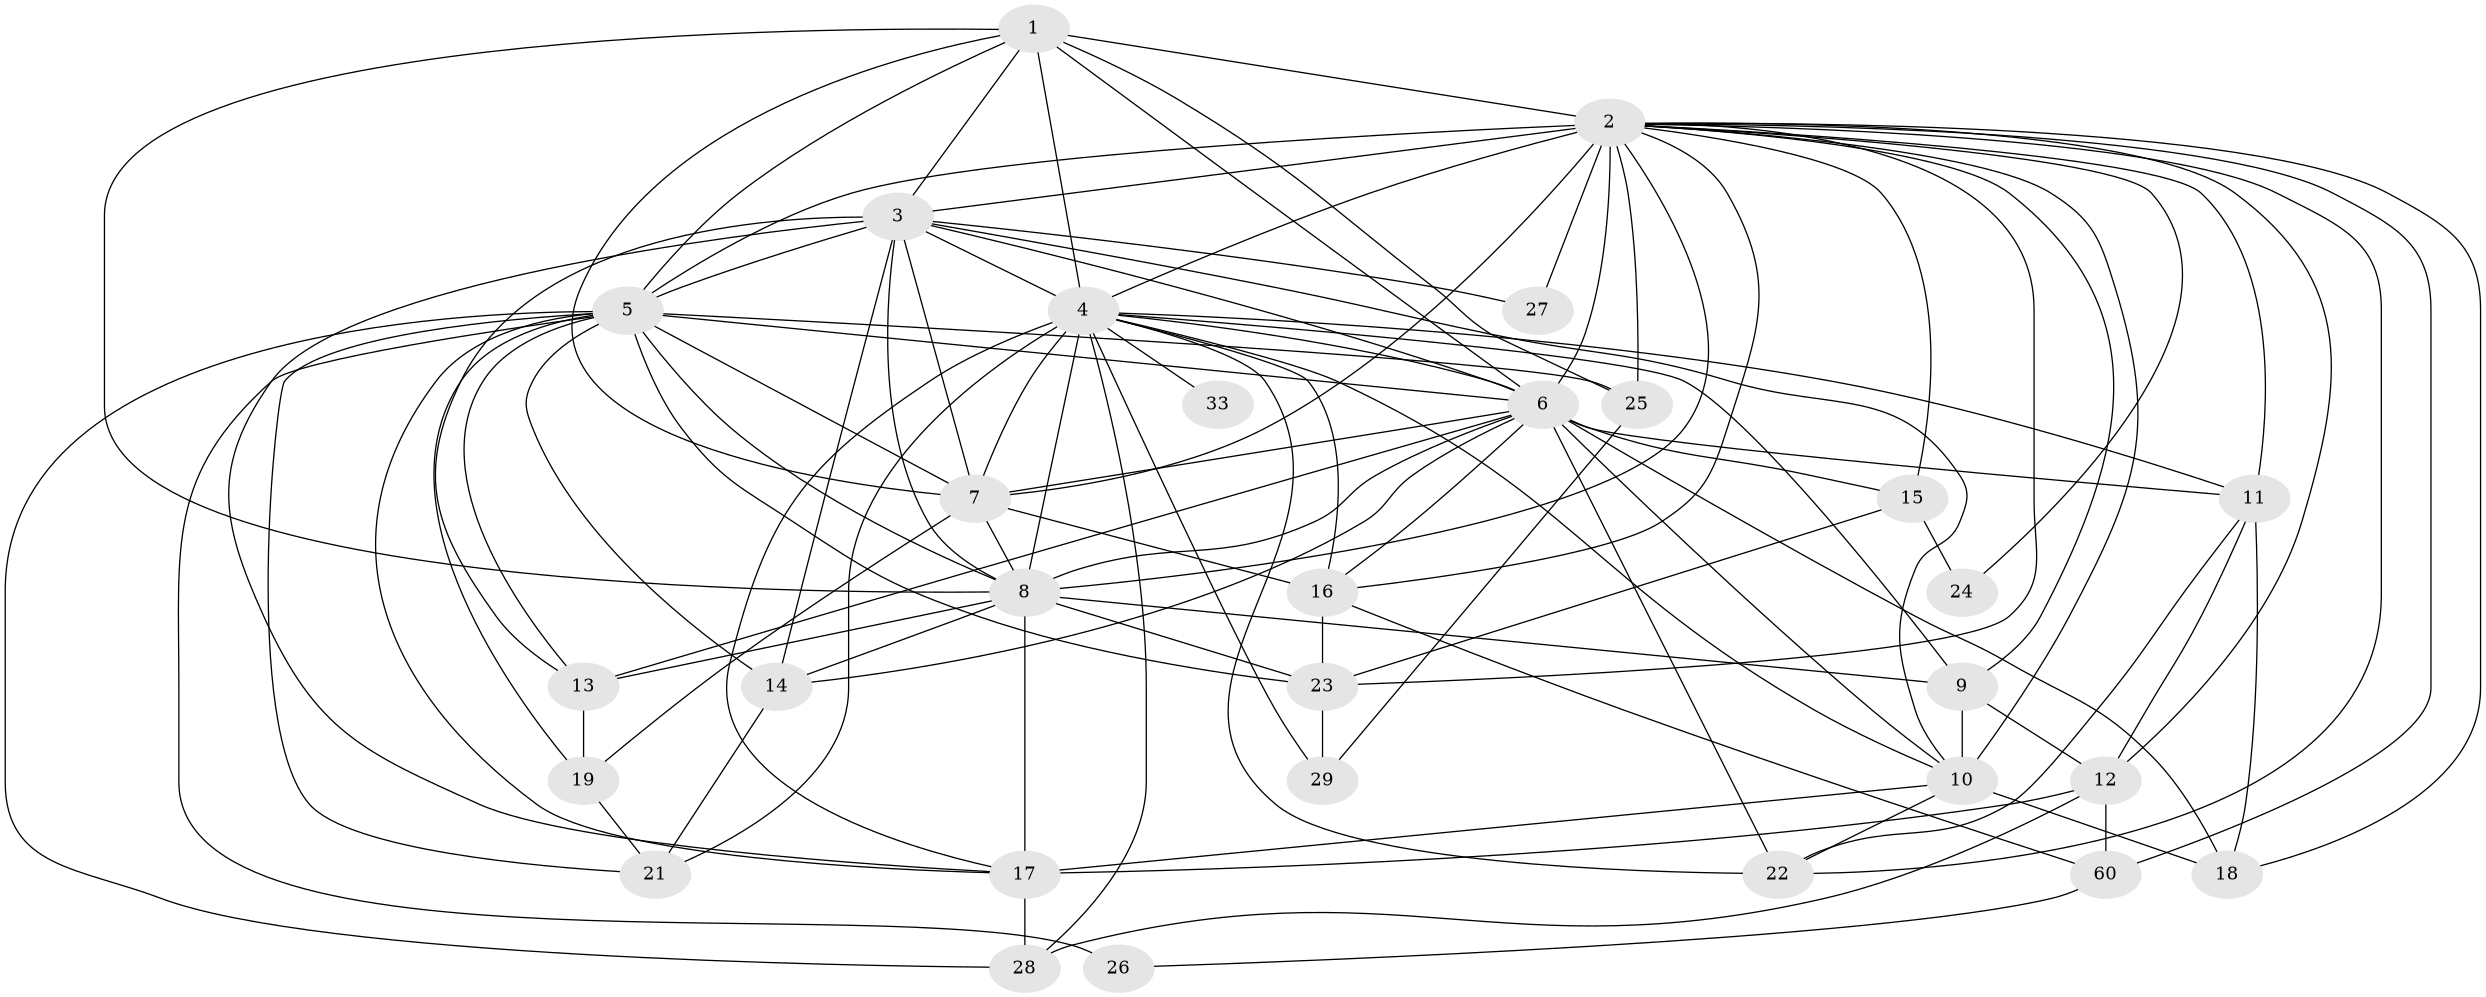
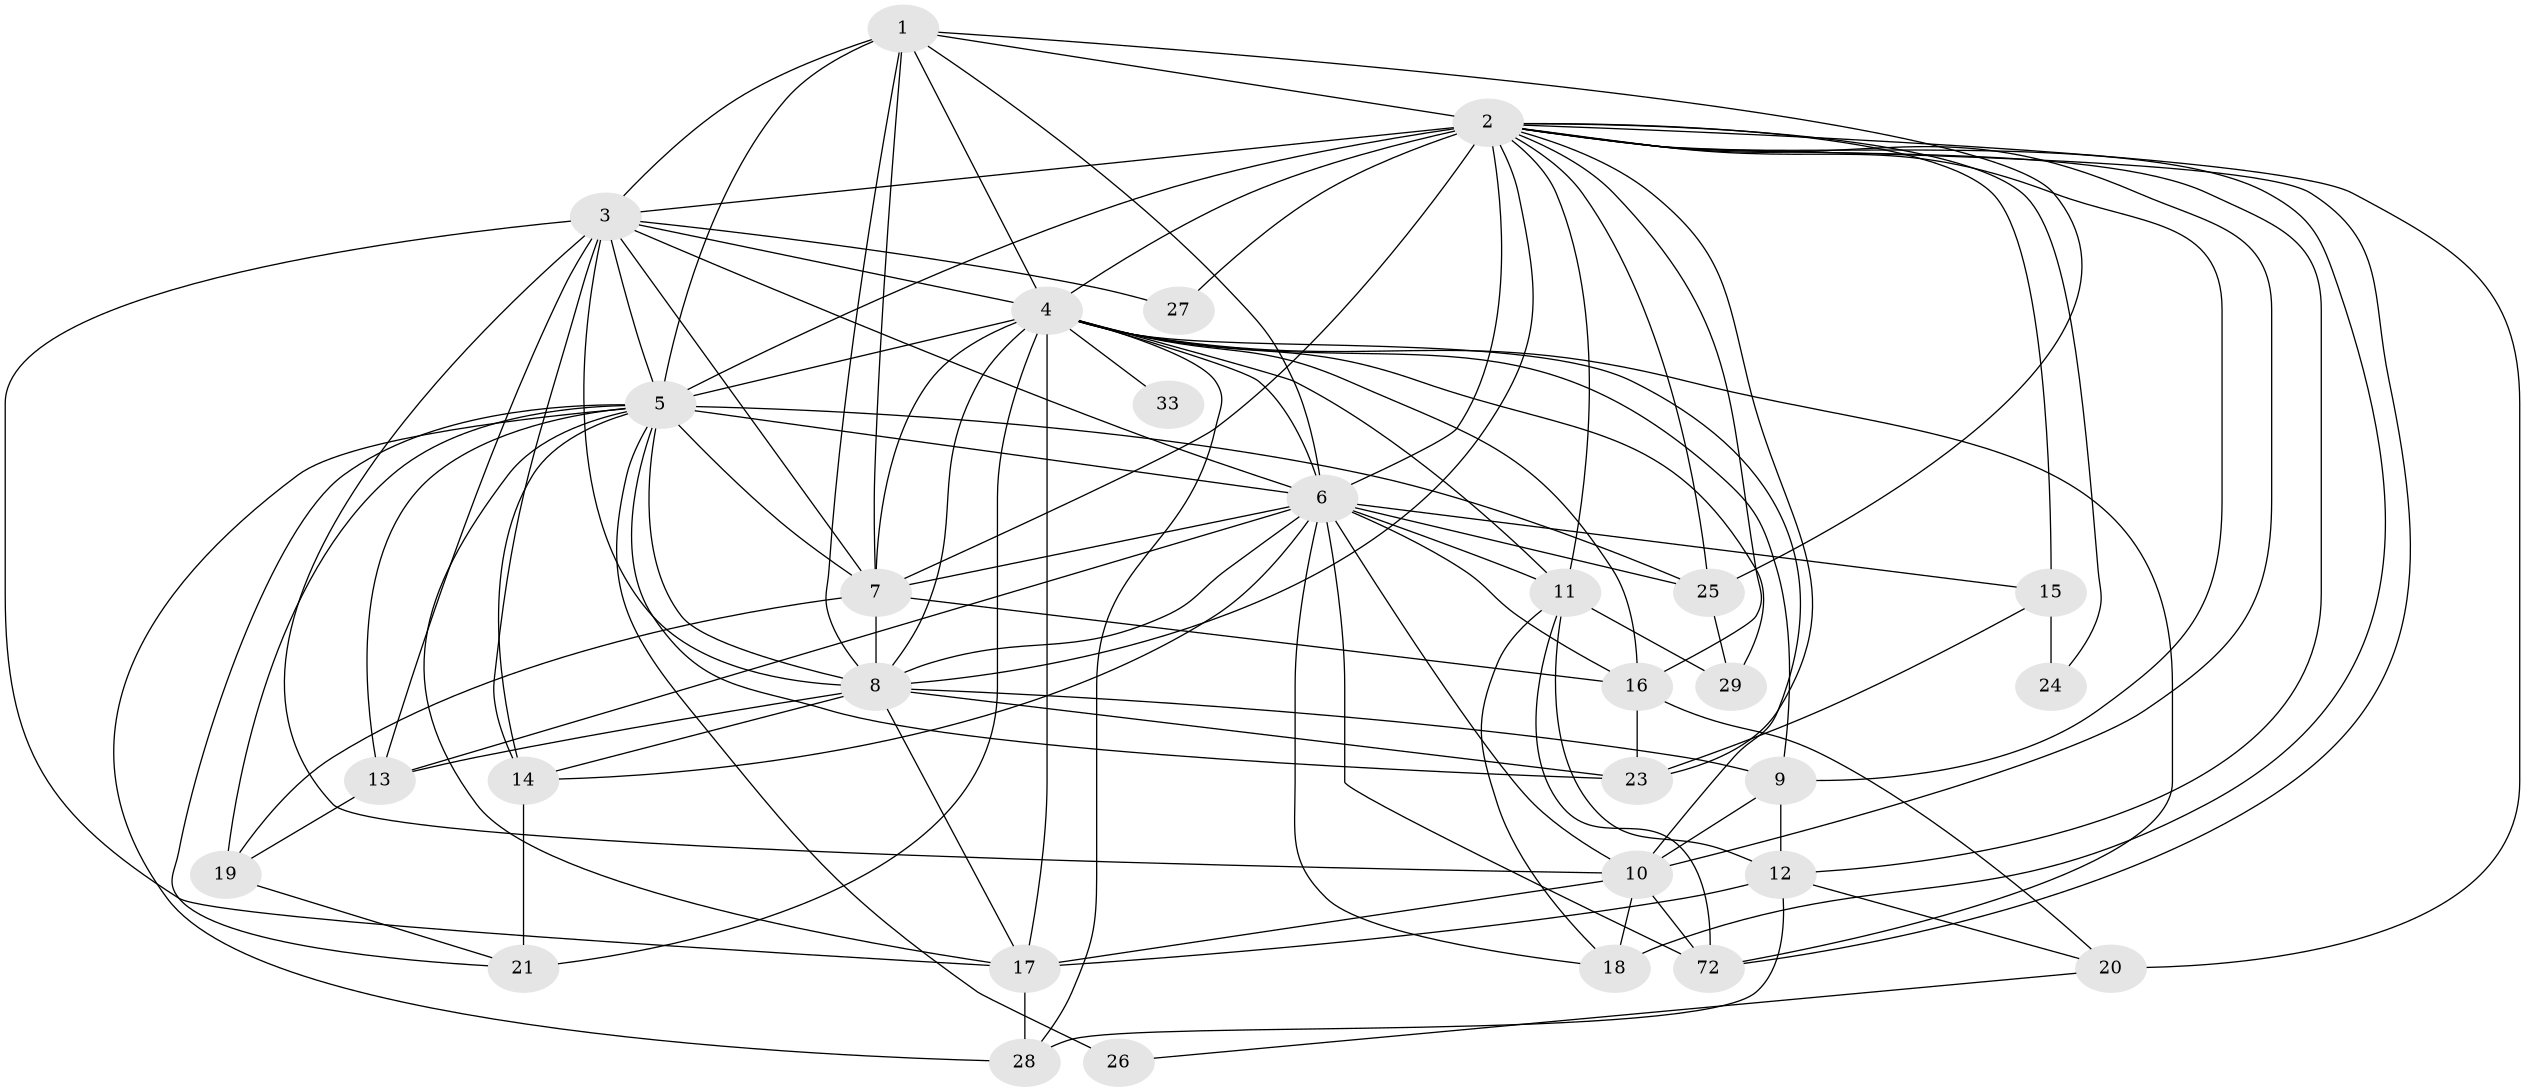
none -> (862, 356)
none -> (1500, 542)
(1323, 734) -> (1648, 640)
(1778, 875) -> (1709, 969)
(2106, 875) -> (2111, 969)
